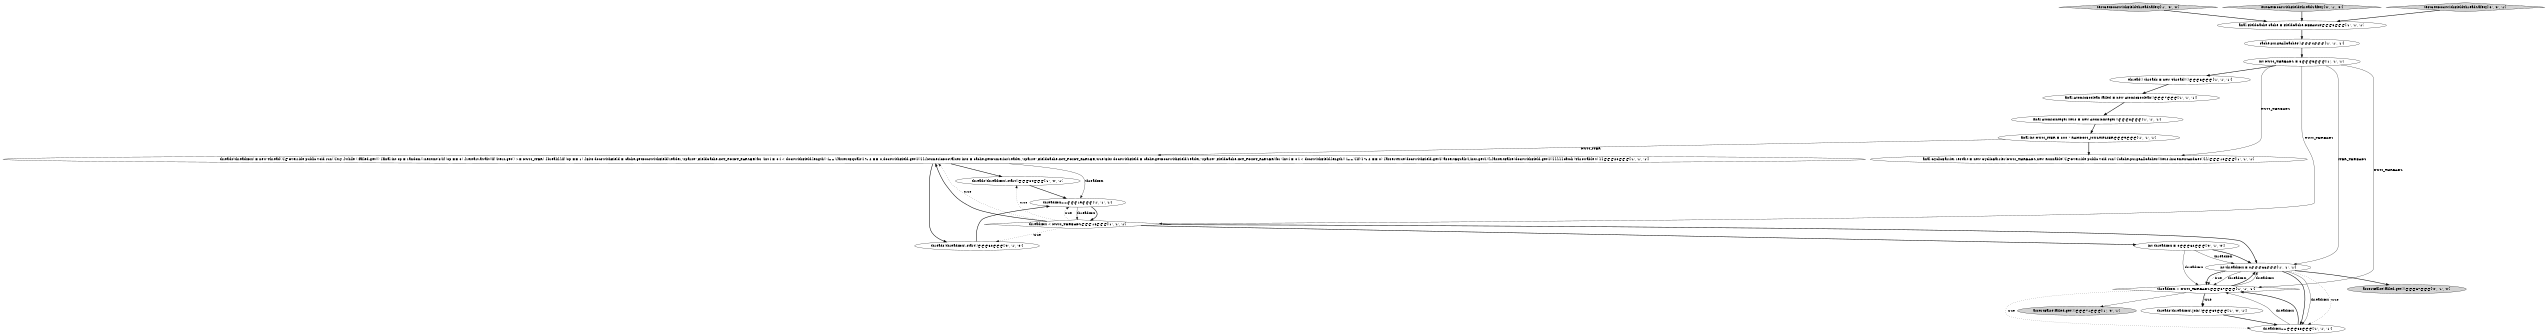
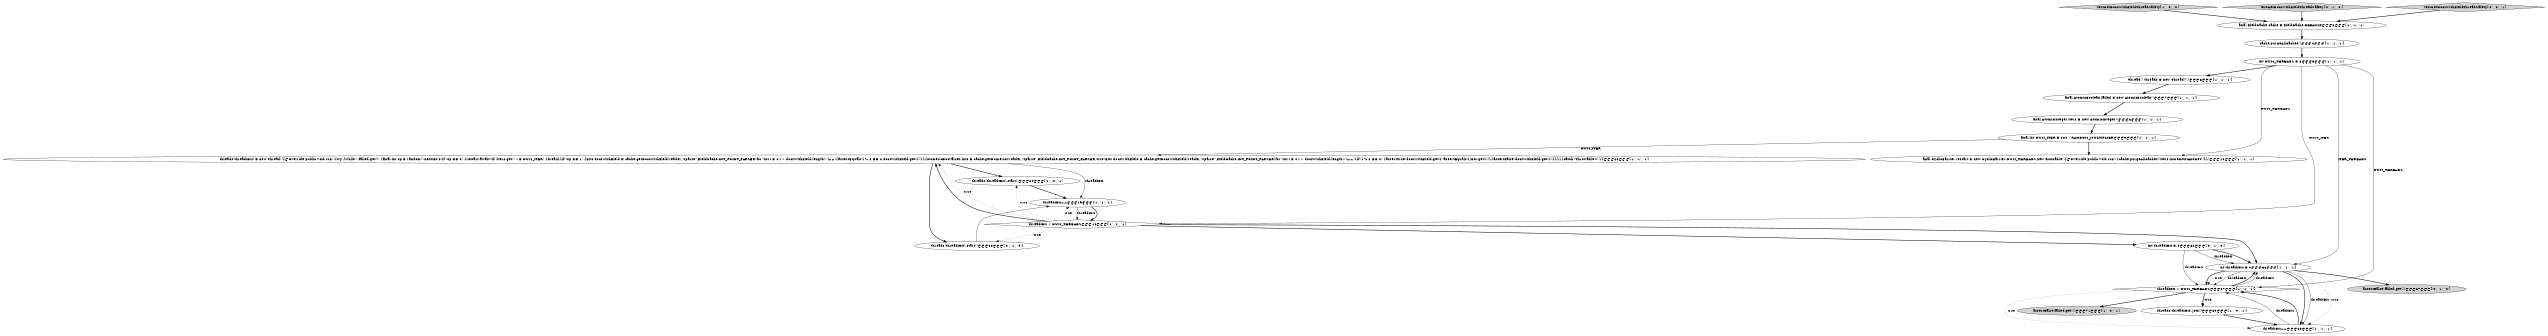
(2319, 138) -> (2319, 138)
(1003, 213) -> (1003, 213)
(2145, 299) -> (2145, 299)
